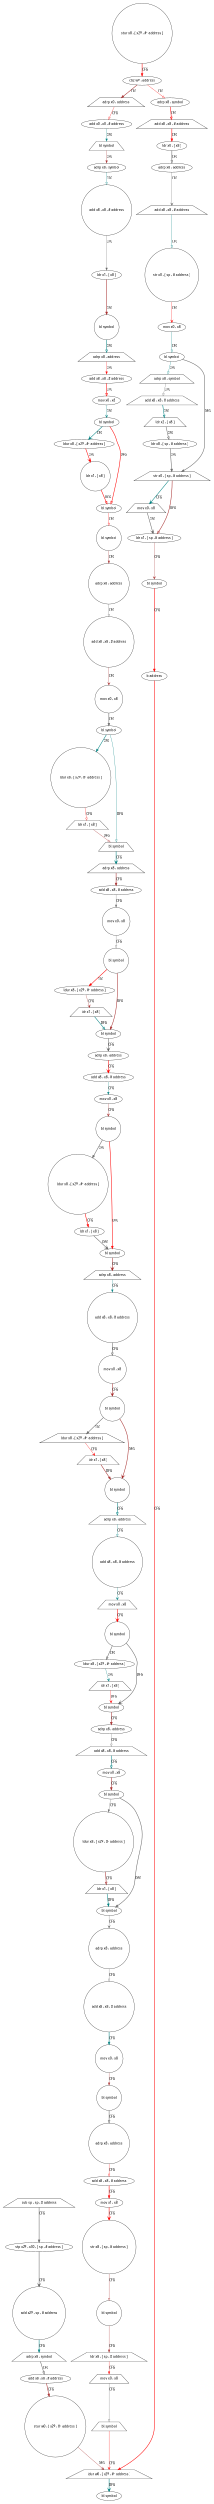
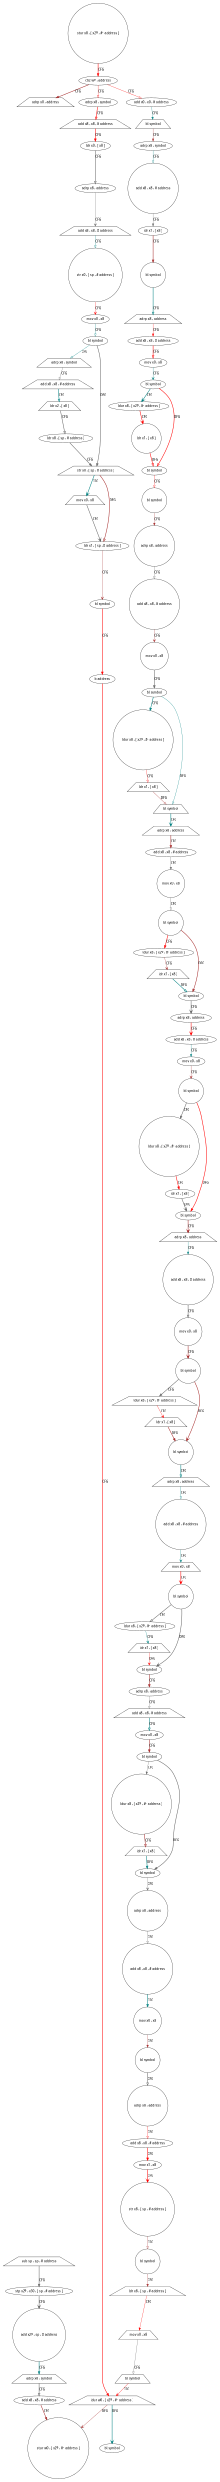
(112, 112) -> (123, 91)
(90, 2458) -> (95, 2416)
